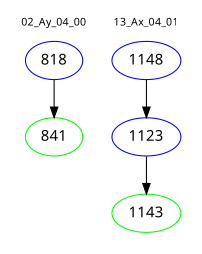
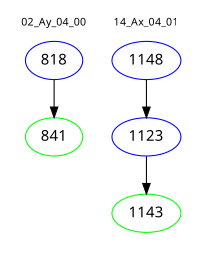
(146, 23) -> (146, 23)
